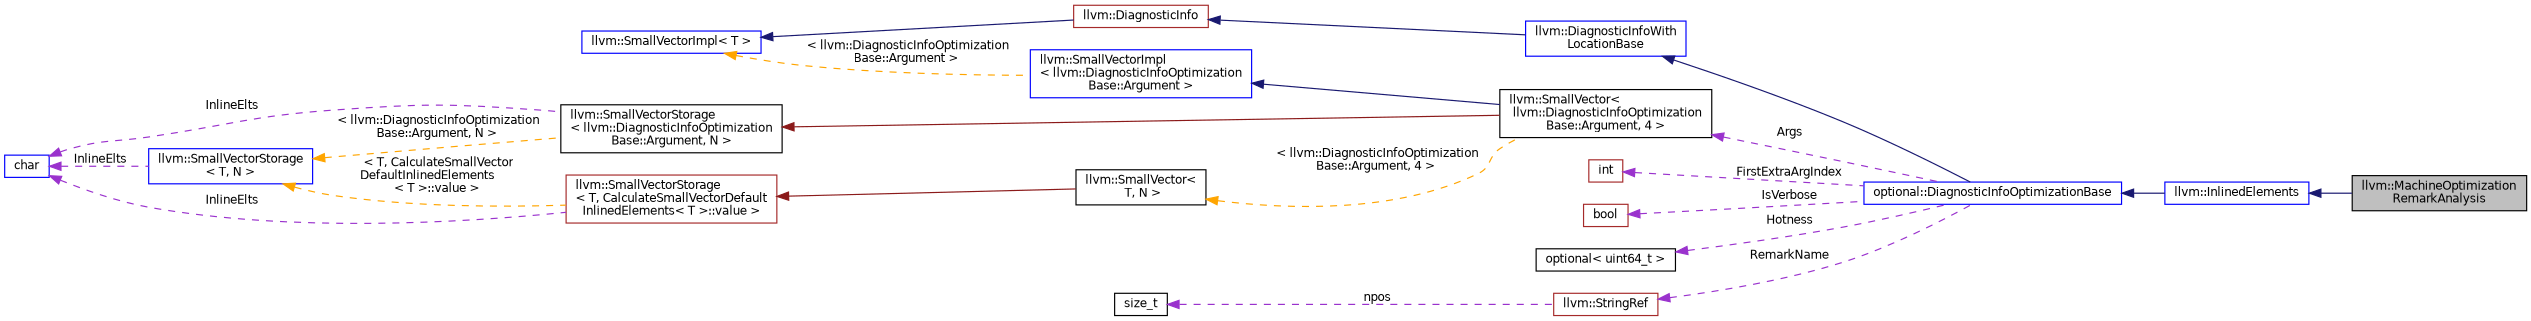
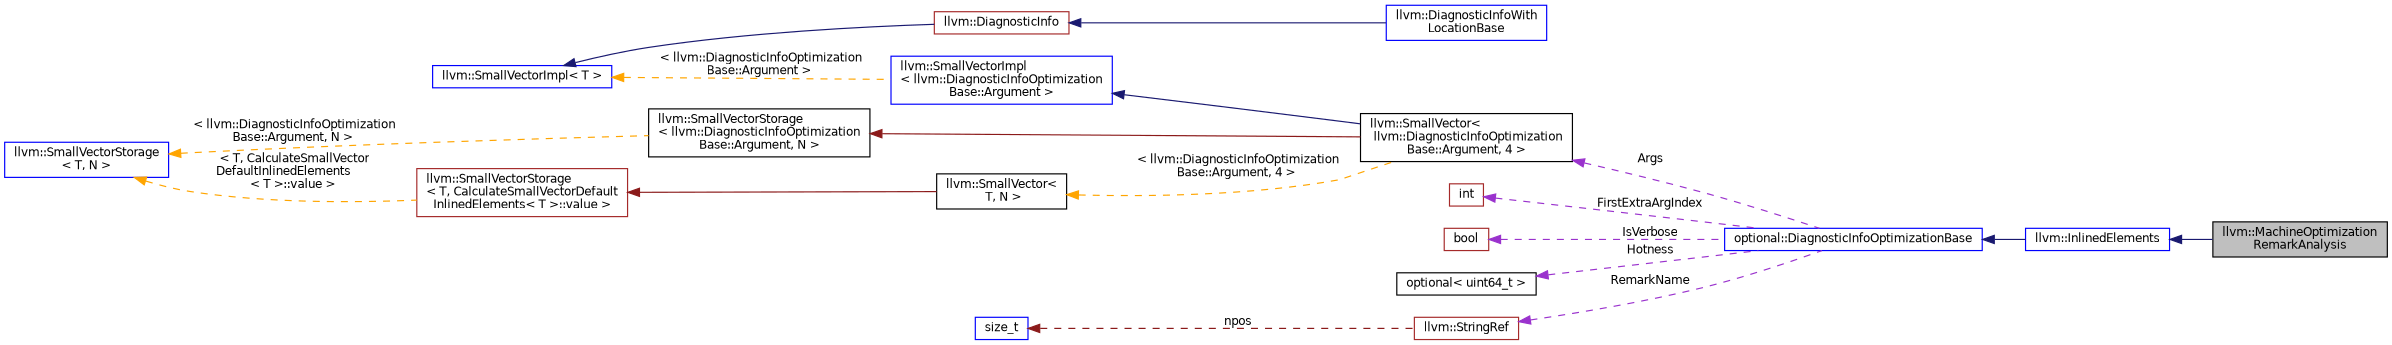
(1825, 114) -> none
(27, 166) -> none
(1141, 304) -> (1002, 328)
(1366, 304) -> (1227, 328)
